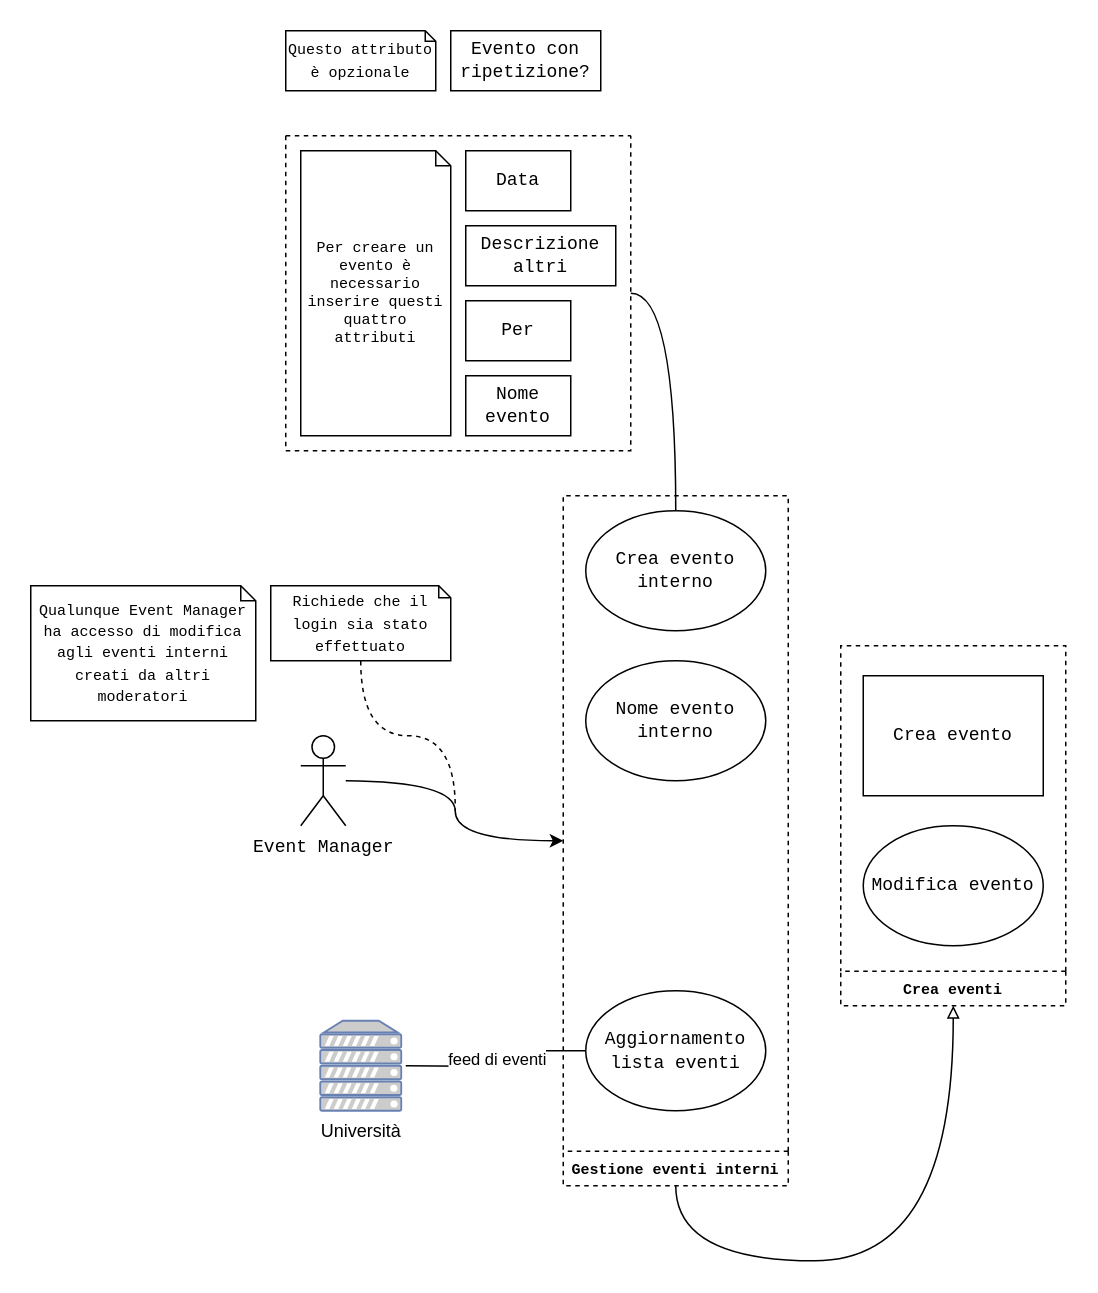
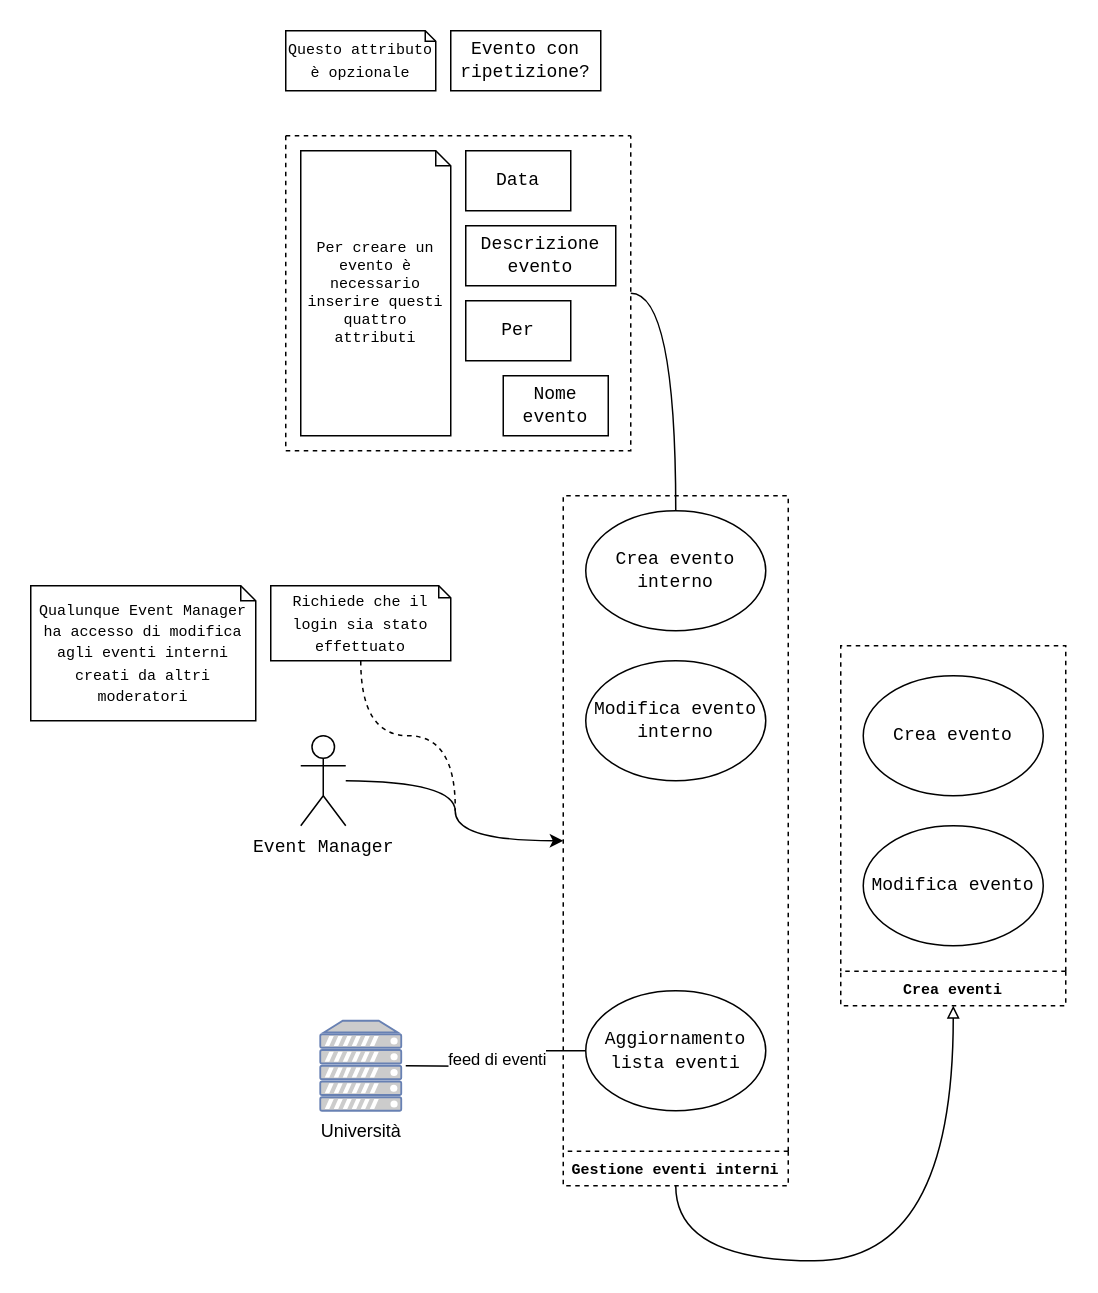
(541, 256) -> (541, 256)
(518, 406) -> (556, 406)
(676, 721) -> (676, 721)
(953, 736) -> (953, 736)
